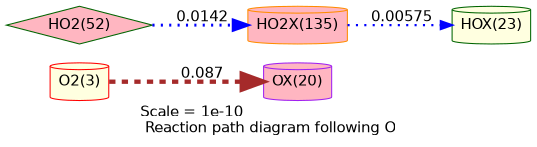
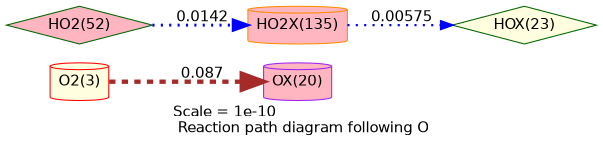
(491, 25) -> (524, 25)
